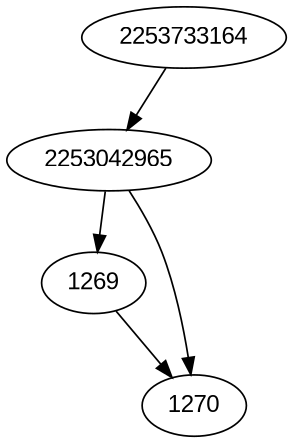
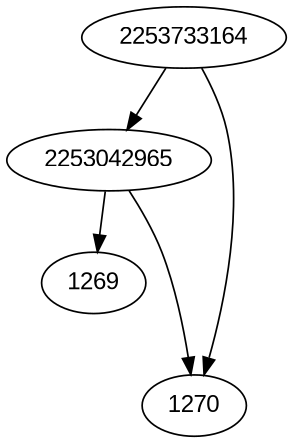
(138, 338) -> (233, 211)
